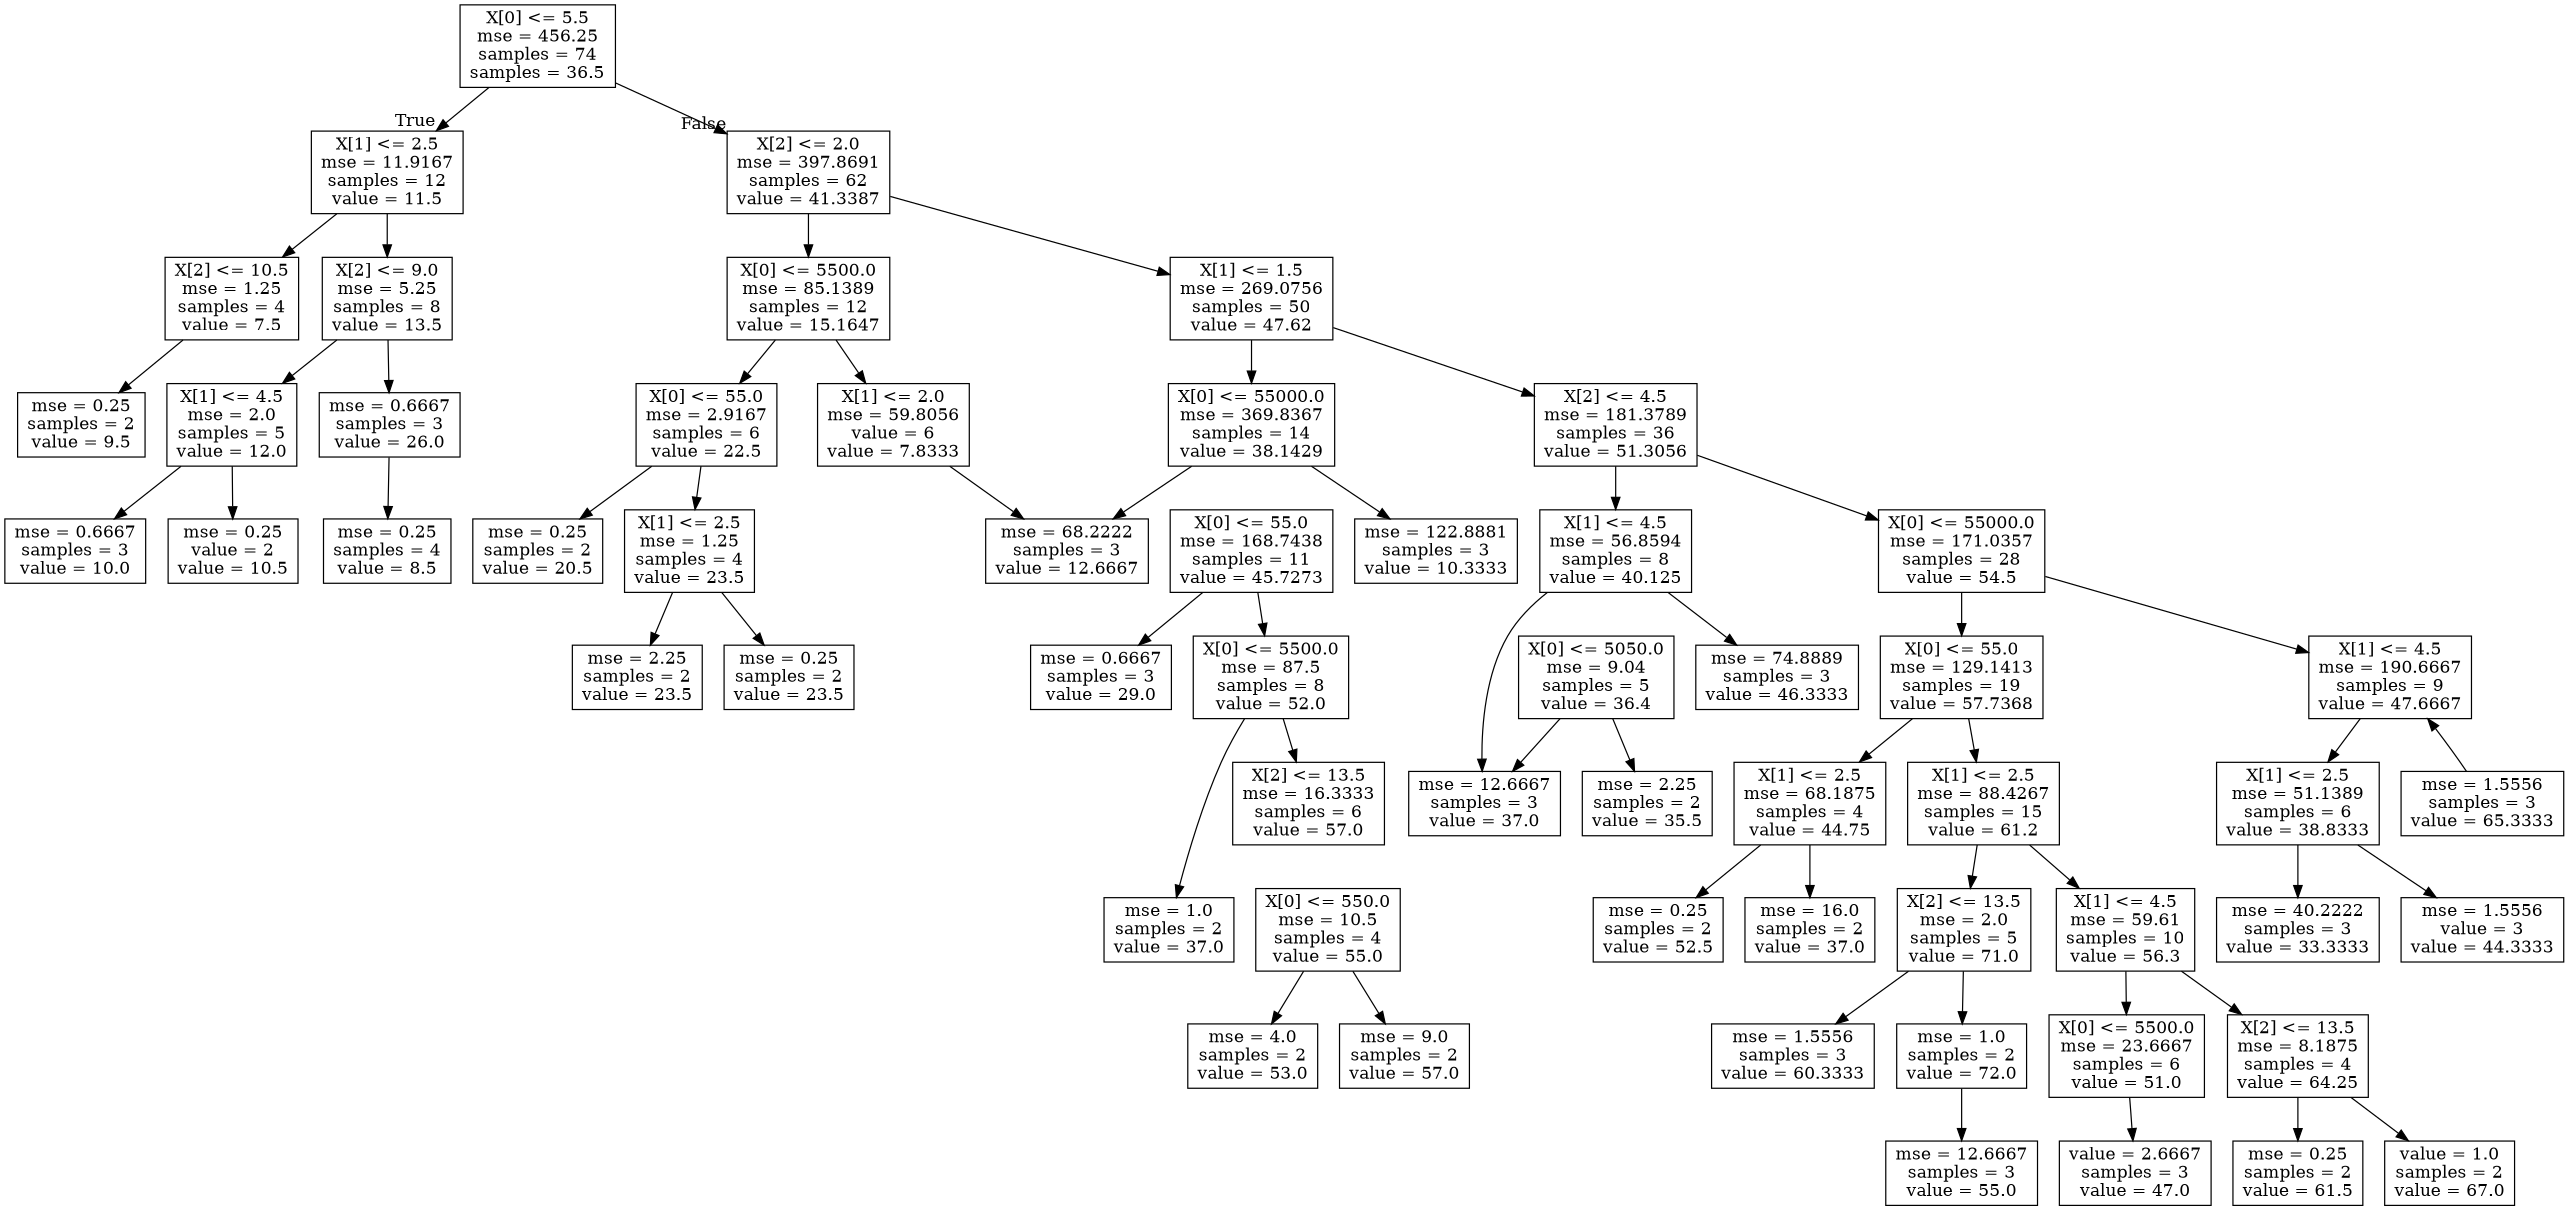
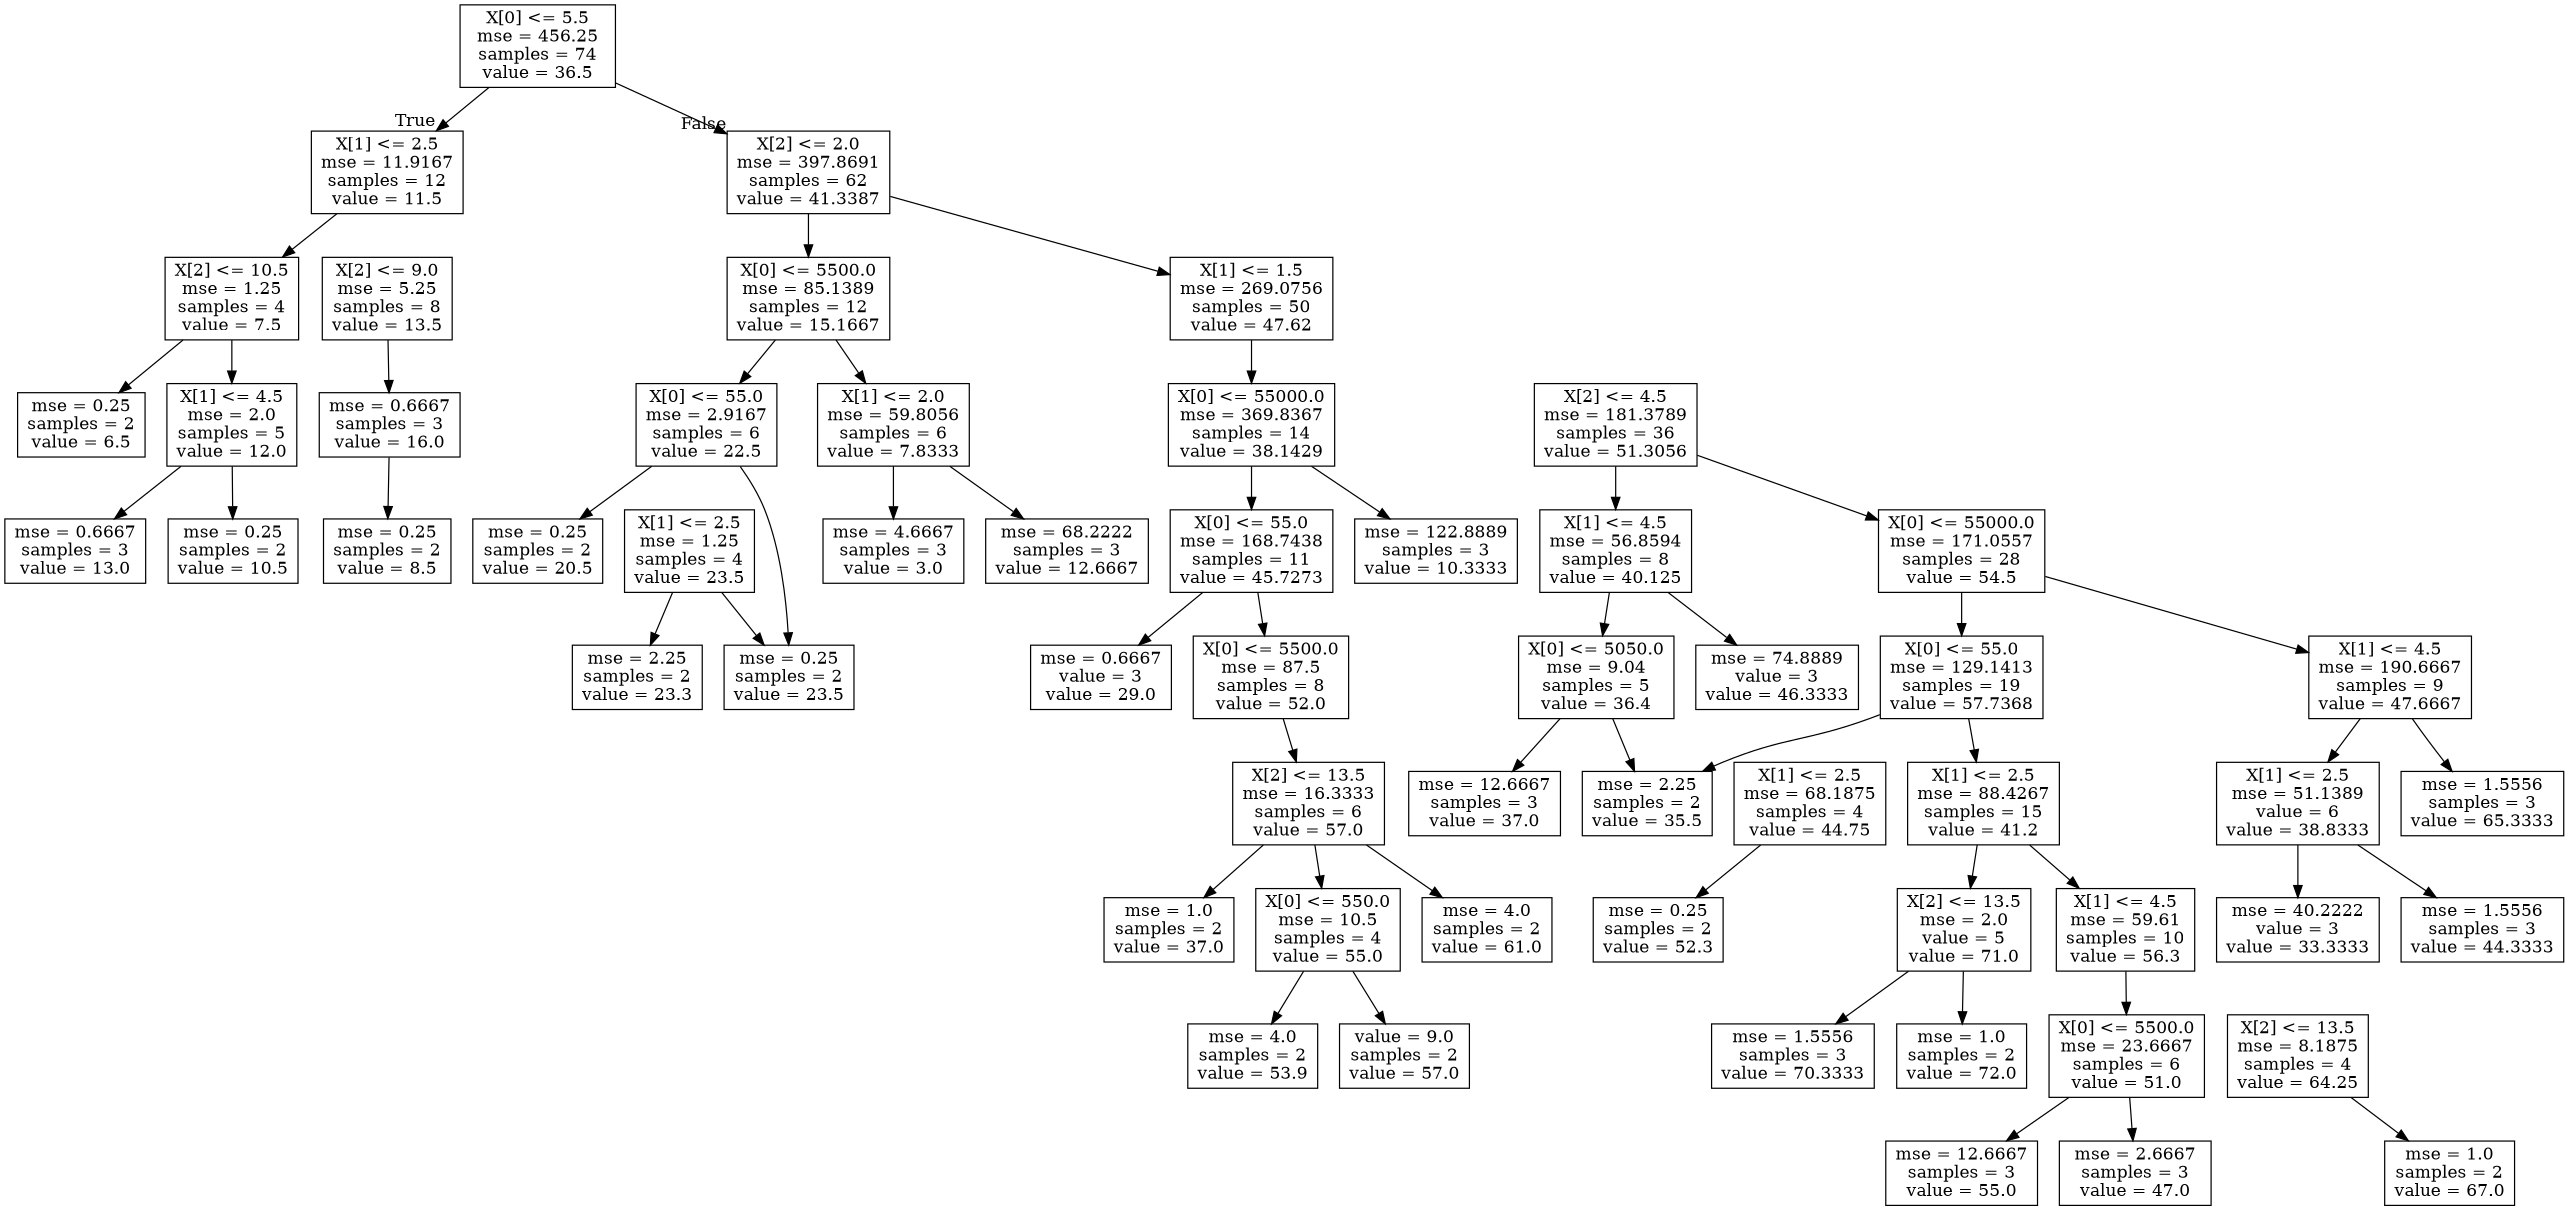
(538, 46) -> (538, 46)
(387, 229) -> none
(808, 299) -> (808, 299)
(314, 358) -> (232, 355)
(1428, 360) -> none
(81, 425) -> (81, 425)
(390, 425) -> (390, 425)
(893, 425) -> (893, 425)
(699, 482) -> (776, 546)
(1158, 489) -> (1252, 482)
(75, 551) -> (75, 551)
(233, 551) -> (233, 551)
(387, 551) -> (387, 551)
none -> (893, 551)
(1436, 551) -> (1436, 551)
(1962, 551) -> (1962, 551)
(1494, 667) -> (1607, 608)
(637, 677) -> (637, 677)
(1101, 677) -> (1101, 677)
(1777, 677) -> (1777, 677)
(1891, 736) -> (1796, 739)
(2451, 750) -> (2428, 740)
(1206, 800) -> (1238, 867)
(1983, 804) -> (1983, 804)
(2298, 804) -> (2298, 804)
none -> (1317, 861)
none -> (1487, 930)
(1658, 930) -> (1658, 930)
(1810, 930) -> none
(1964, 930) -> (1964, 930)
(2298, 930) -> (2298, 930)
(2482, 930) -> (2482, 930)
(2206, 989) -> none
(1253, 1056) -> (1253, 1056)
(1404, 1056) -> (1404, 1056)
(1793, 1056) -> (1793, 1056)
(1962, 1109) -> (2043, 1116)
(2135, 1173) -> (2135, 1173)
(2298, 1173) -> none
(2450, 1173) -> (2450, 1173)
